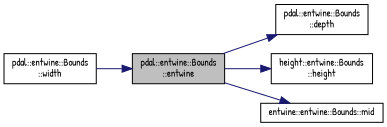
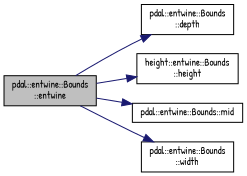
(109, 69) -> (112, 122)
(322, 113) -> (188, 113)
